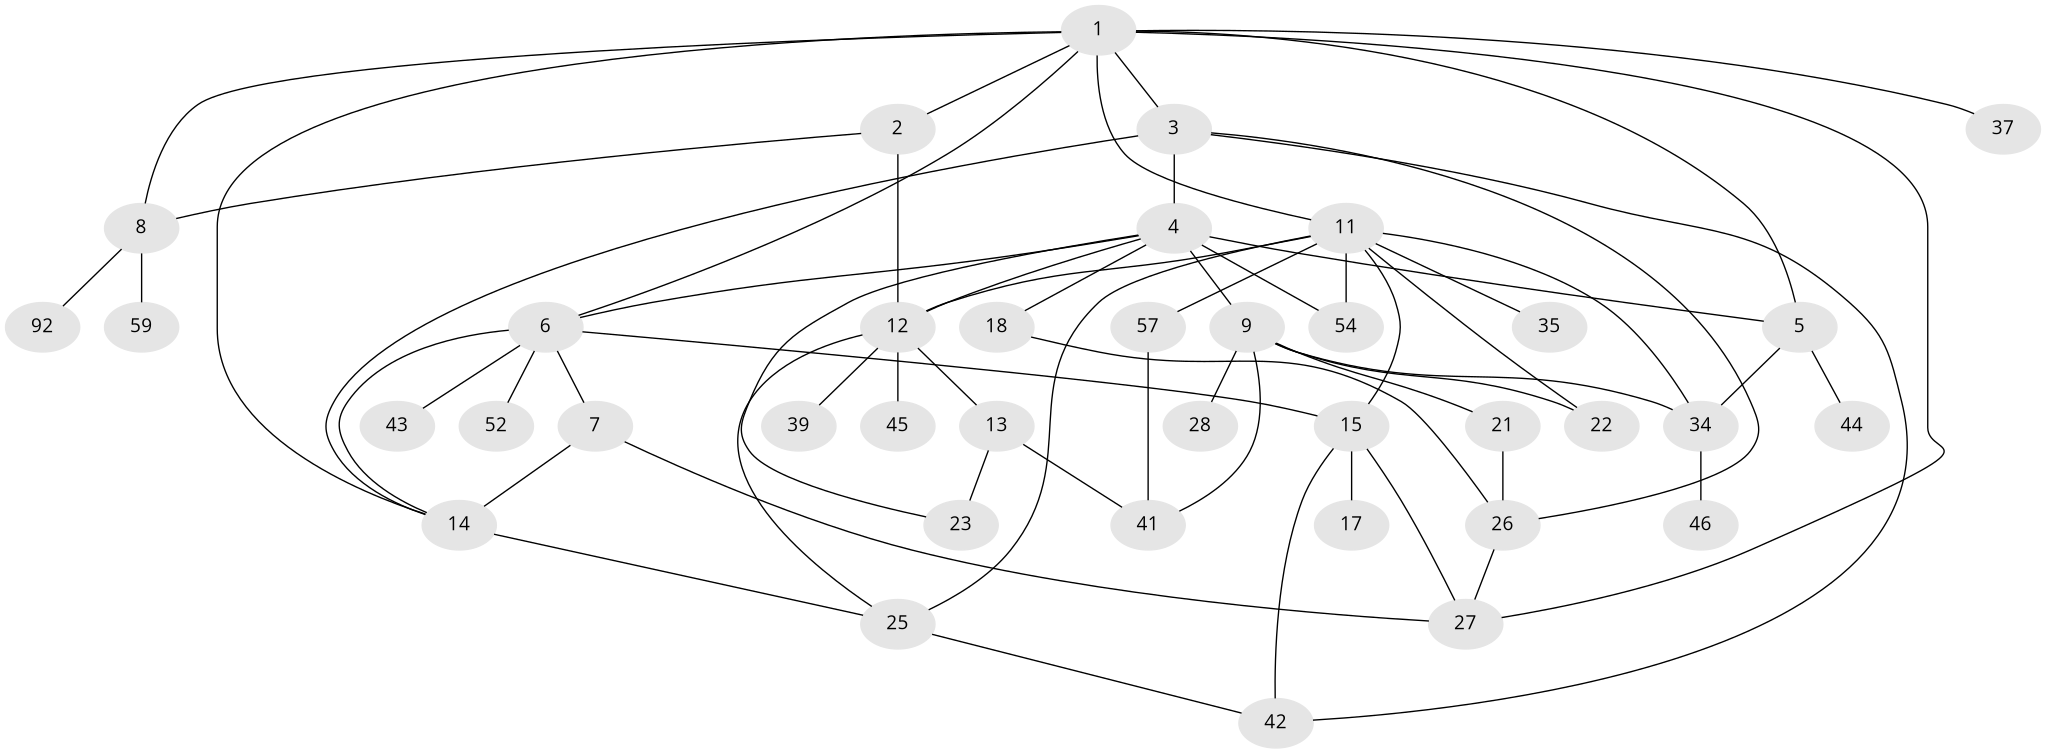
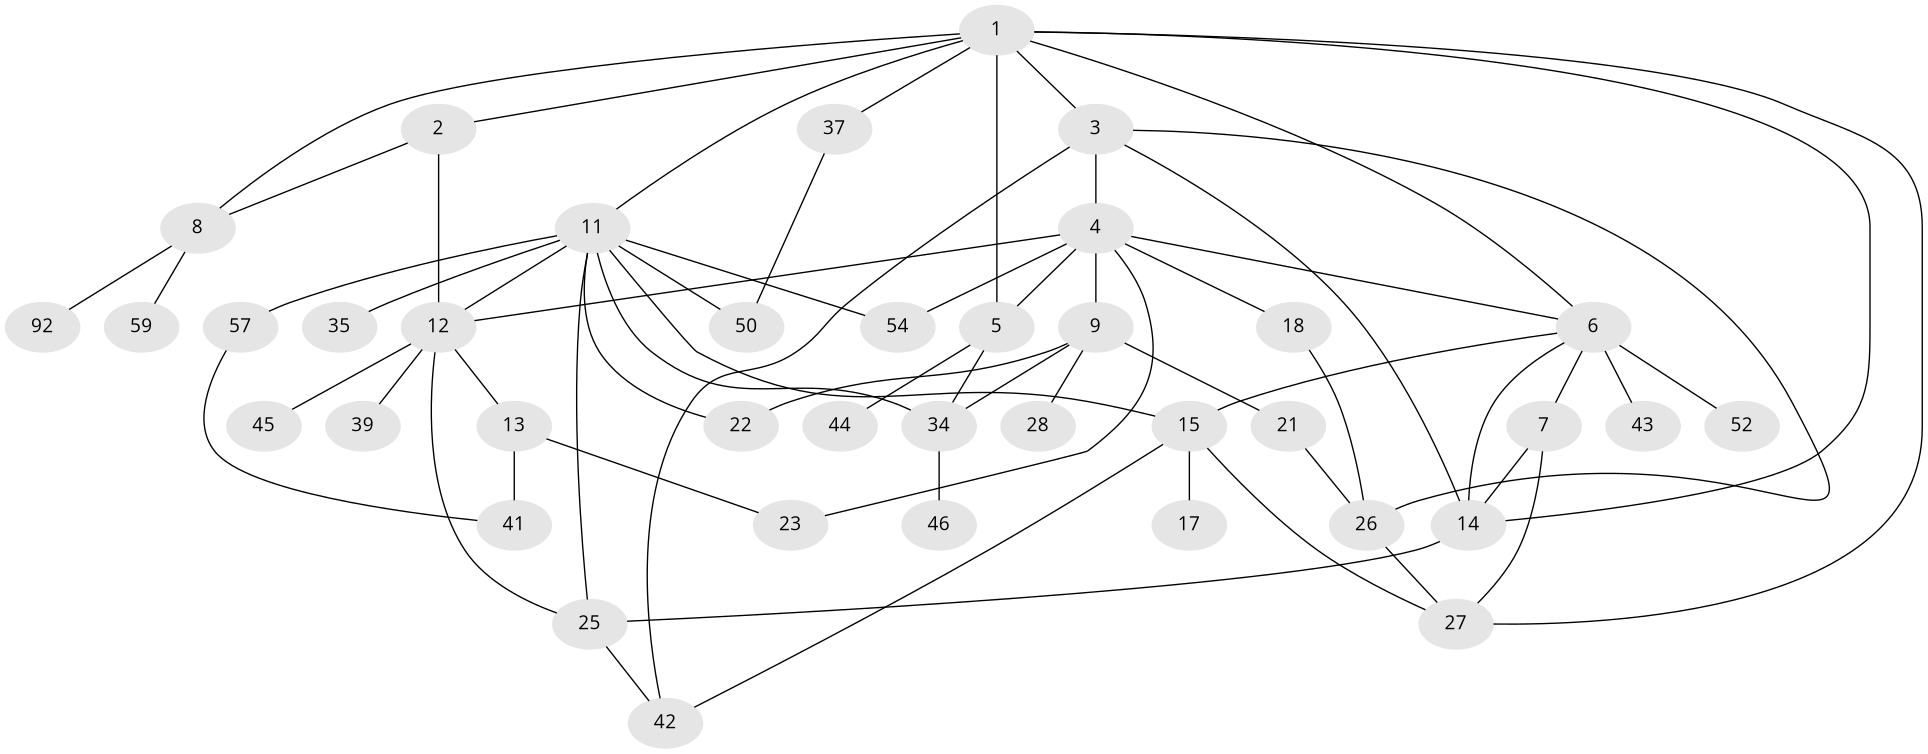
none -> (747, 327)
(1251, 448) -> none
